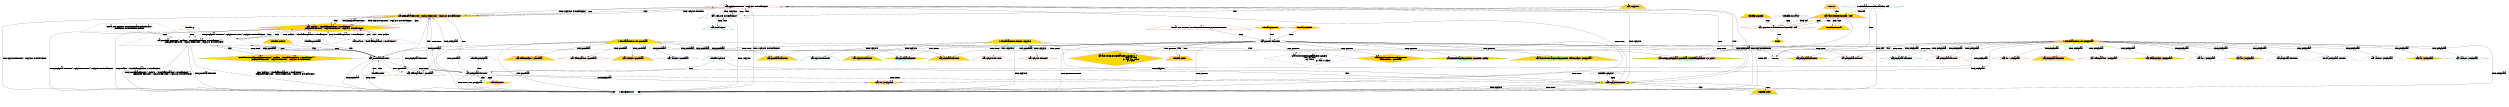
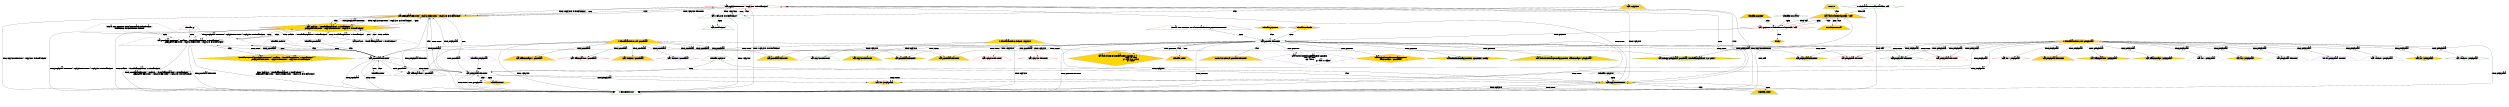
(722, 23) -> none
none -> (1520, 35)
(278, 41) -> (278, 41)
none -> (1231, 58)
(1762, 58) -> (1762, 58)
(1775, 58) -> none
(2104, 58) -> (2104, 58)
(523, 73) -> (523, 73)
